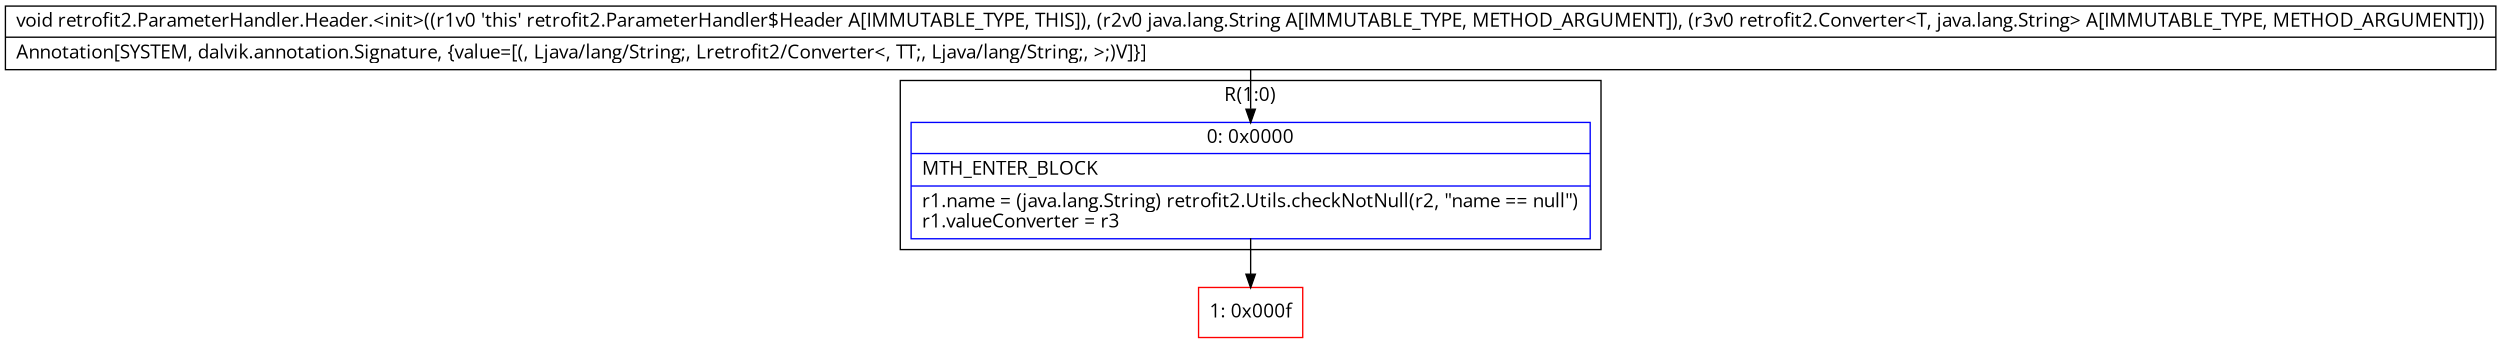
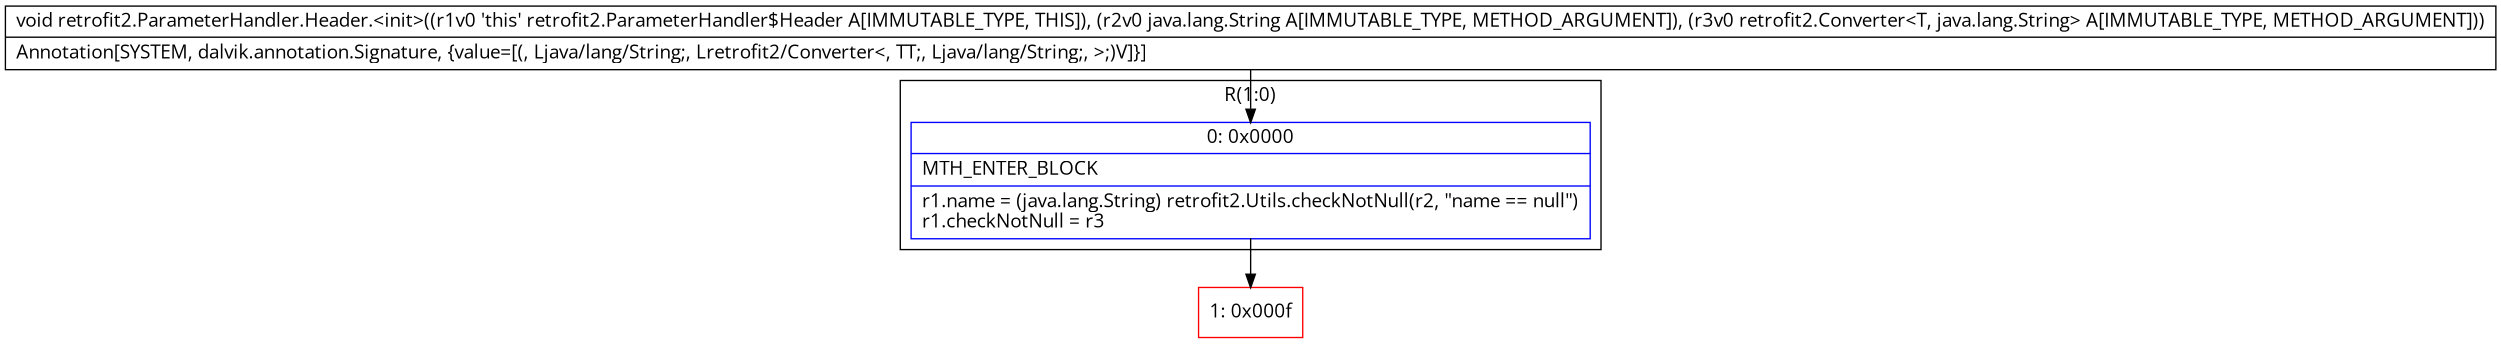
(1021, 222) -> (1014, 222)
